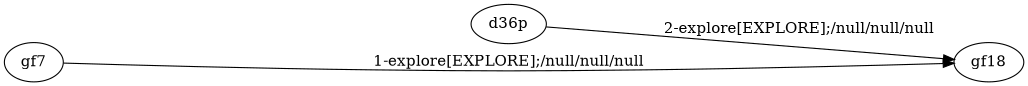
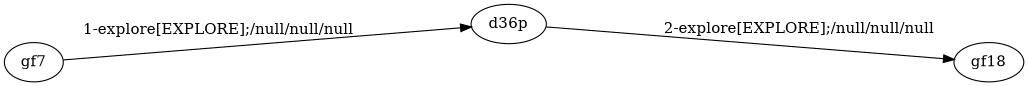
(503, 71) -> (262, 44)
